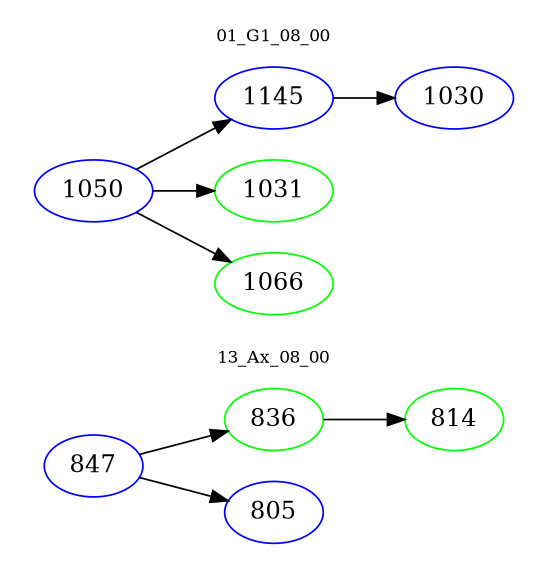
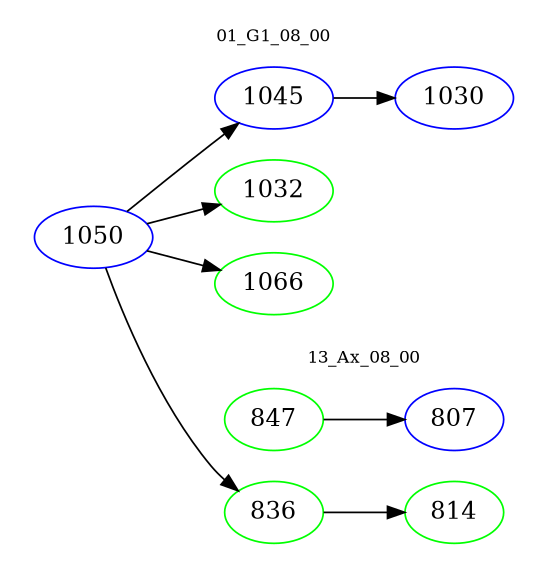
(274, 98) -> (274, 98)
(274, 191) -> (274, 191)
(175, 445) -> (155, 380)
(94, 466) -> (274, 420)
(274, 512) -> (454, 420)
